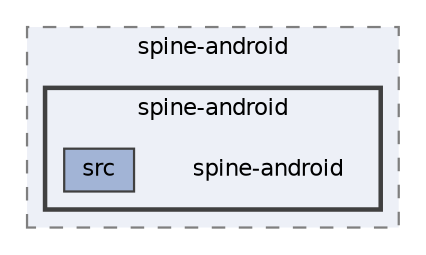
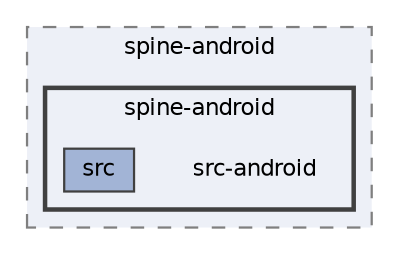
(268, 170) -> (255, 170)
